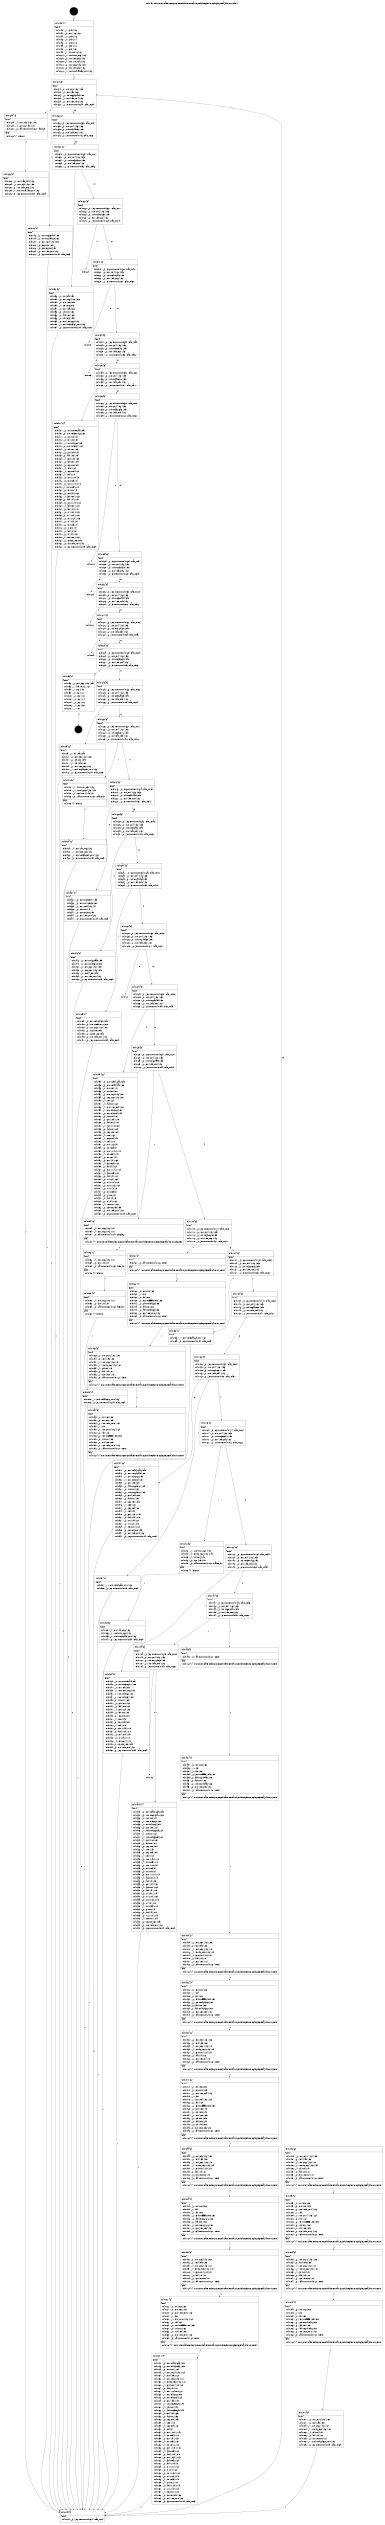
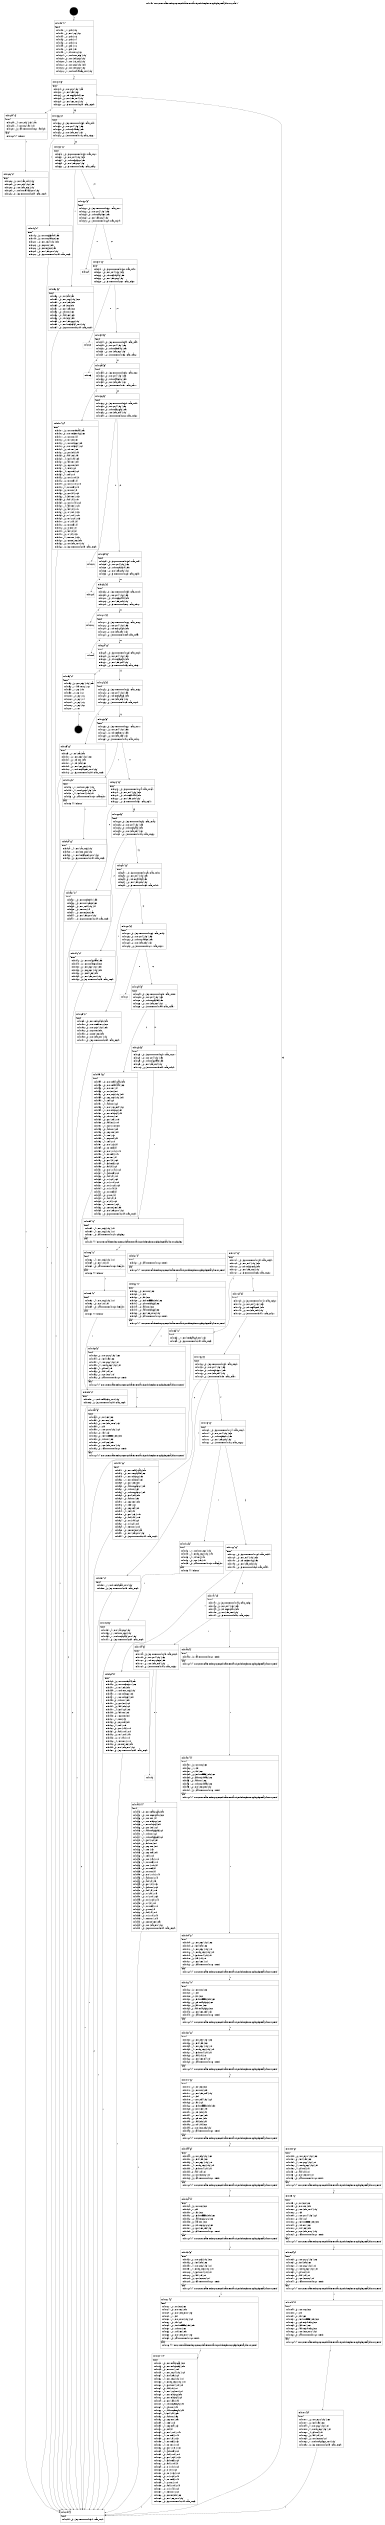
(209, 1232) -> none
